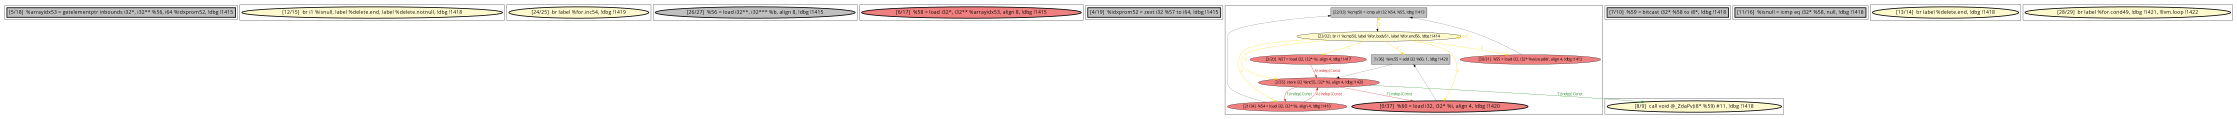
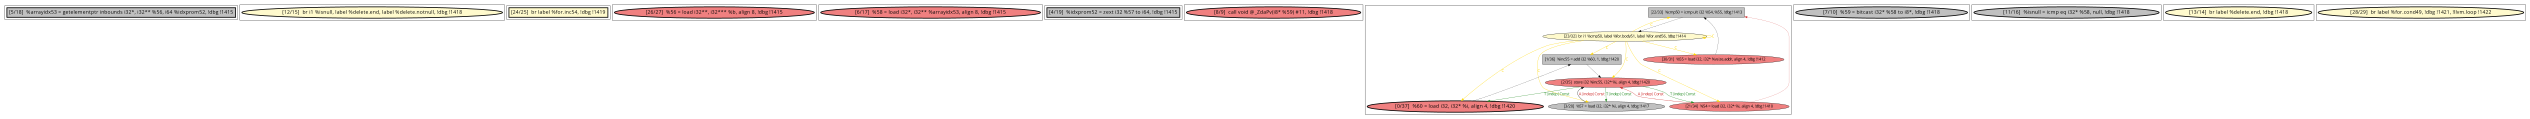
(579, 13) -> (558, 13)
(755, 13) -> (714, 13)
(1668, 13) -> (1882, 13)
(1800, 13) -> (2067, 13)
(1232, 32) -> (1789, 58)
(1308, 60) -> (1607, 107)
(1313, 70) -> (1579, 96)
(1288, 91) -> (1667, 94)
(1506, 93) -> (1606, 93)
(1376, 94) -> (1535, 94)
(1694, 107) -> (1274, 13)
